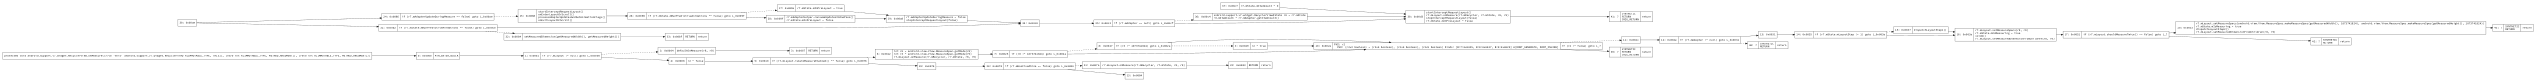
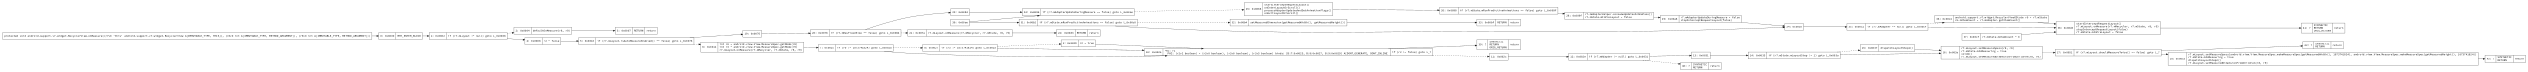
(811, 8) -> none
none -> (995, 12)
